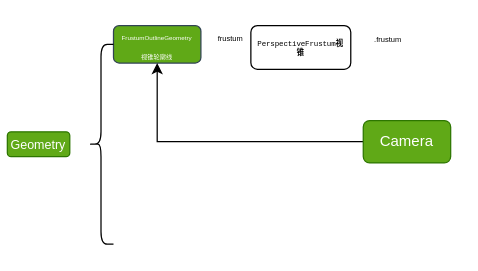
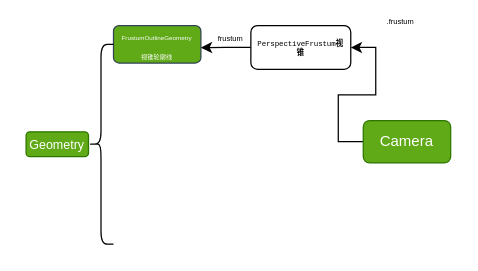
(388, 41) -> (401, 22)
none -> (230, 48)
(214, 142) -> (364, 95)
(38, 144) -> (57, 144)
